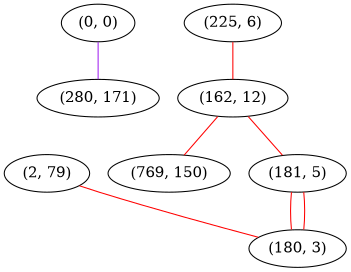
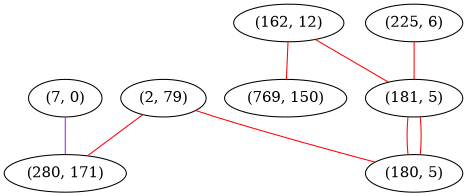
(98, 23) -> (65, 98)
(233, 61) -> (414, 61)
none -> (115, 135)
(298, 249) -> (414, 173)
